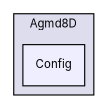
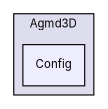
(54, 25) -> (54, 25)
